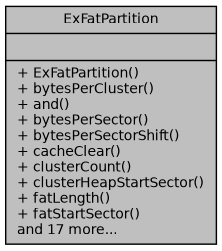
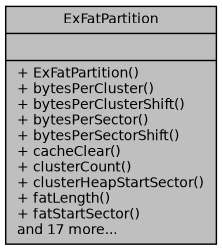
(43, 105) -> (101, 105)
